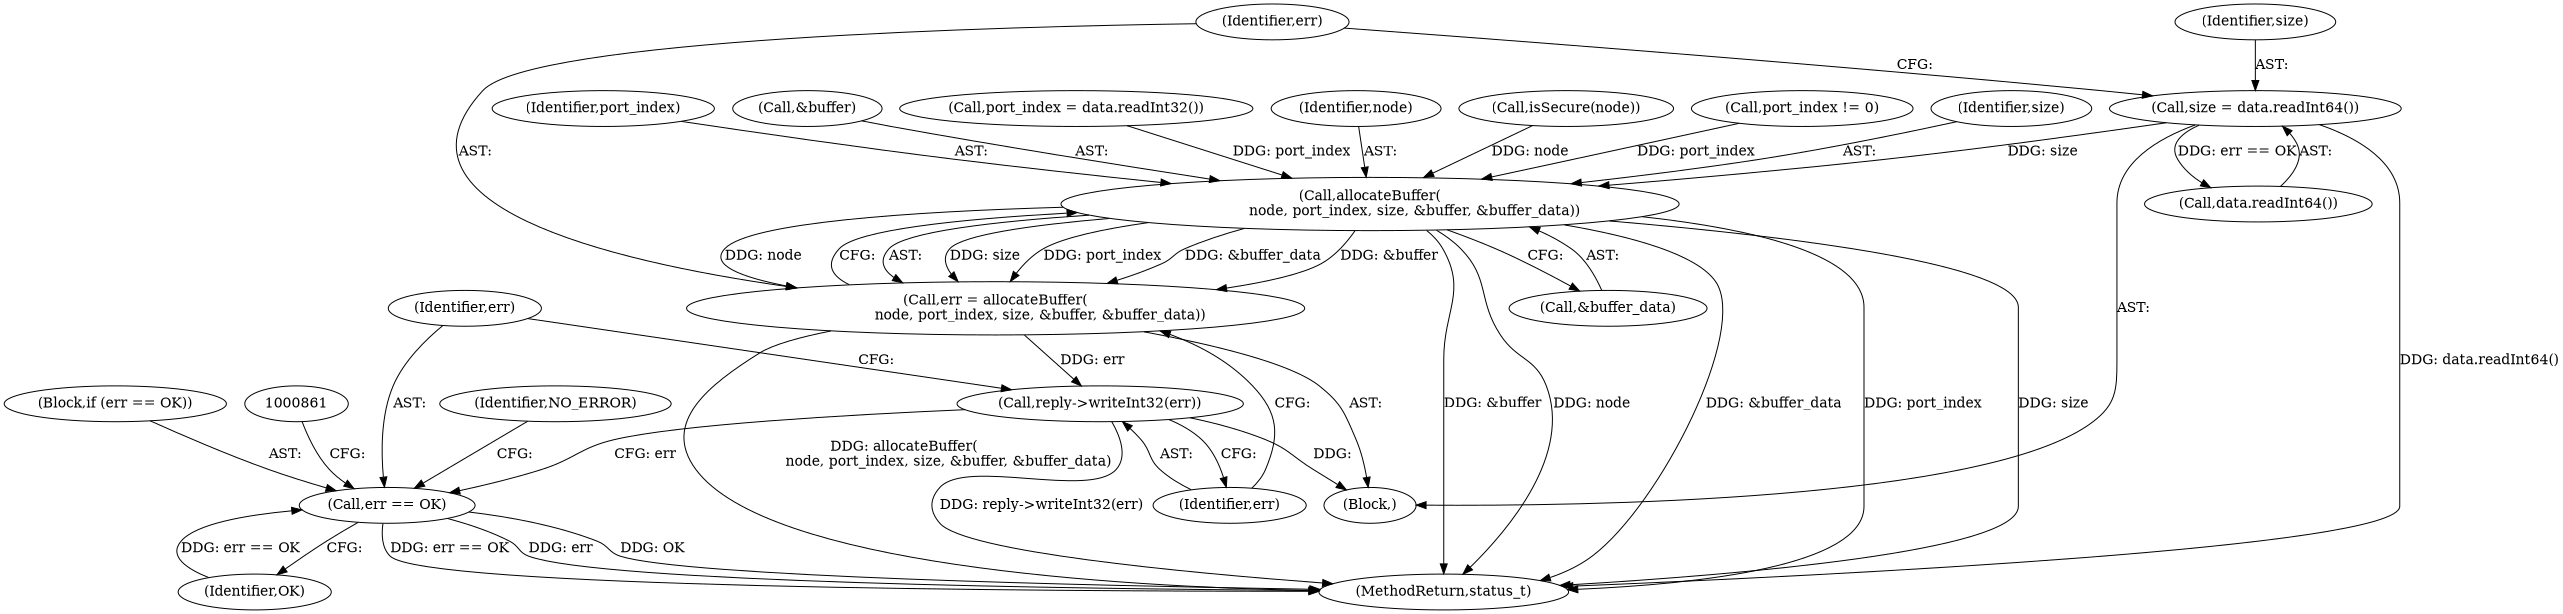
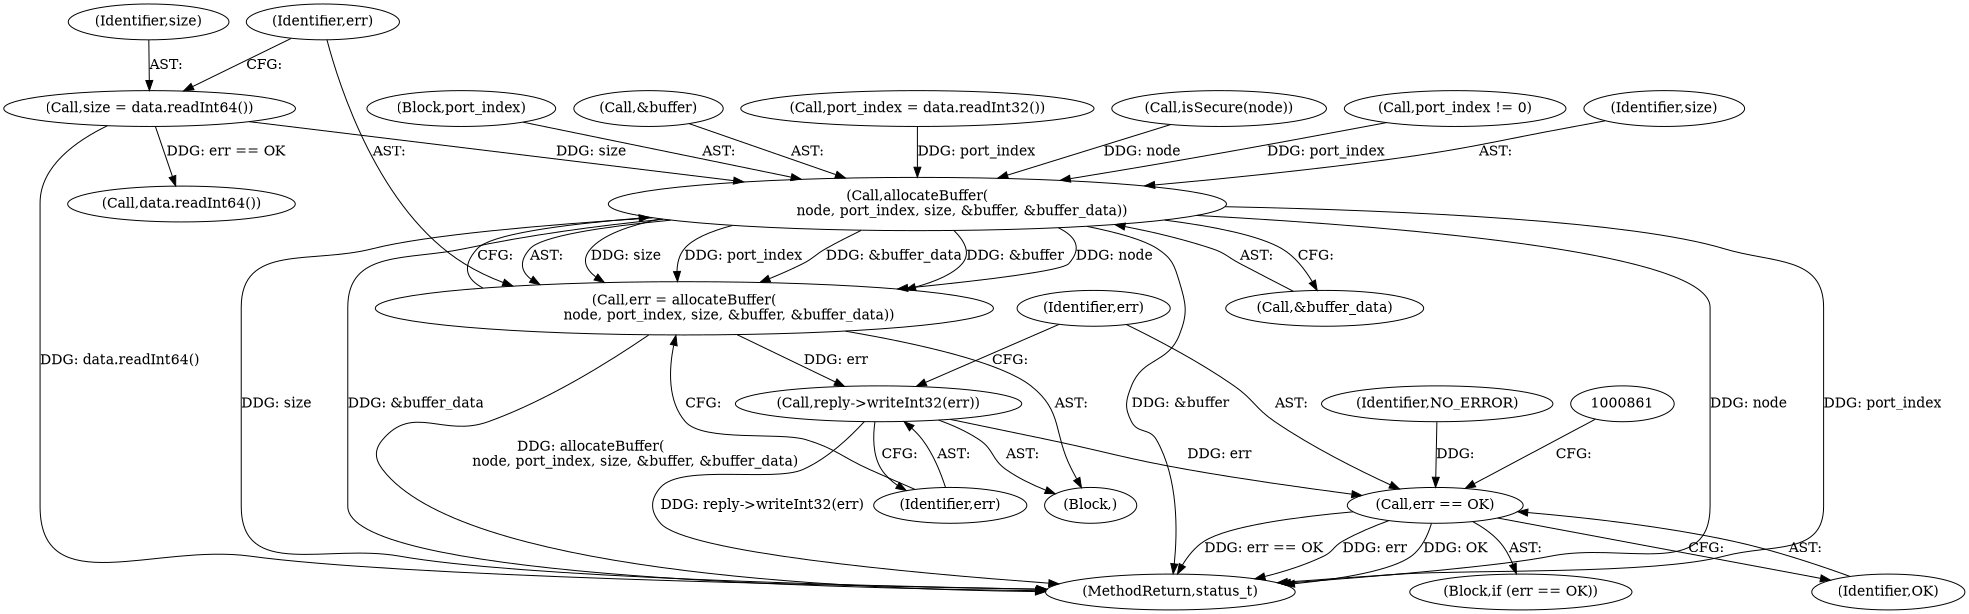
(603, 109) -> (461, 109)
(1356, 109) -> none
(2298, 162) -> none
(517, 455) -> (1458, 455)
(646, 455) -> (1220, 455)
(1335, 455) -> (1025, 455)
(237, 458) -> (1497, 539)
(1936, 474) -> none
(241, 549) -> (1808, 549)
